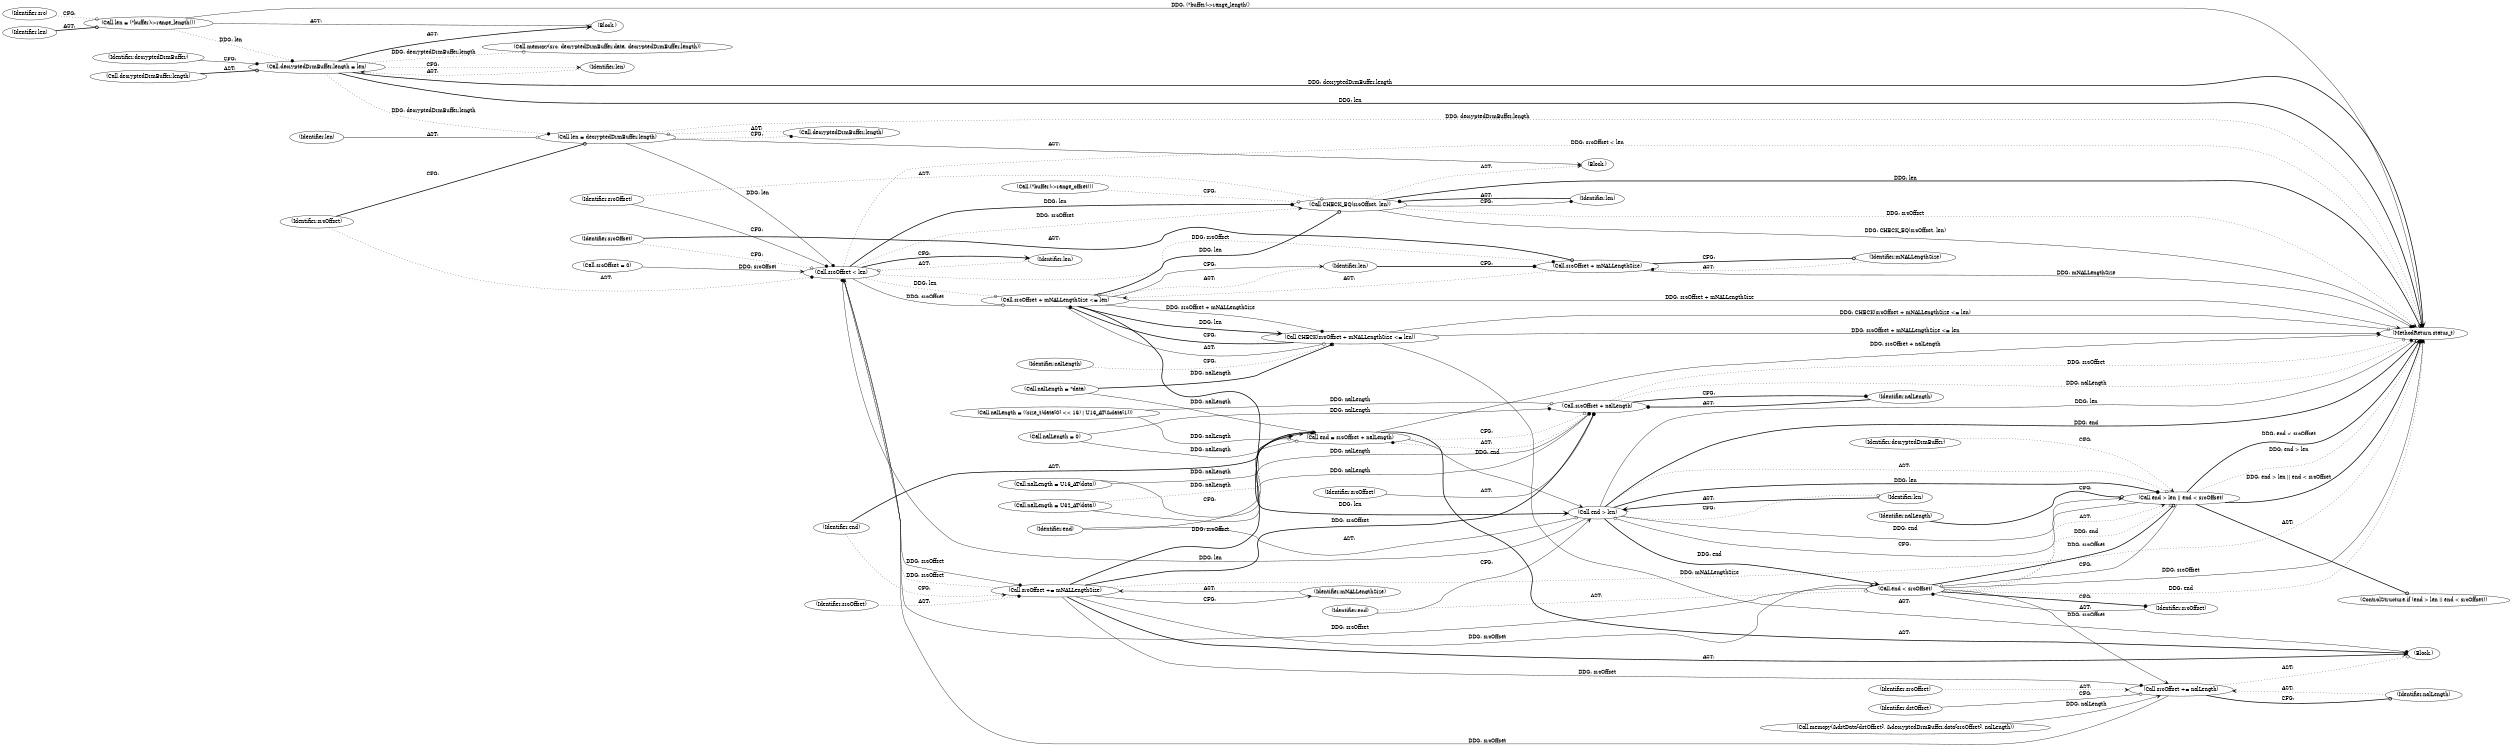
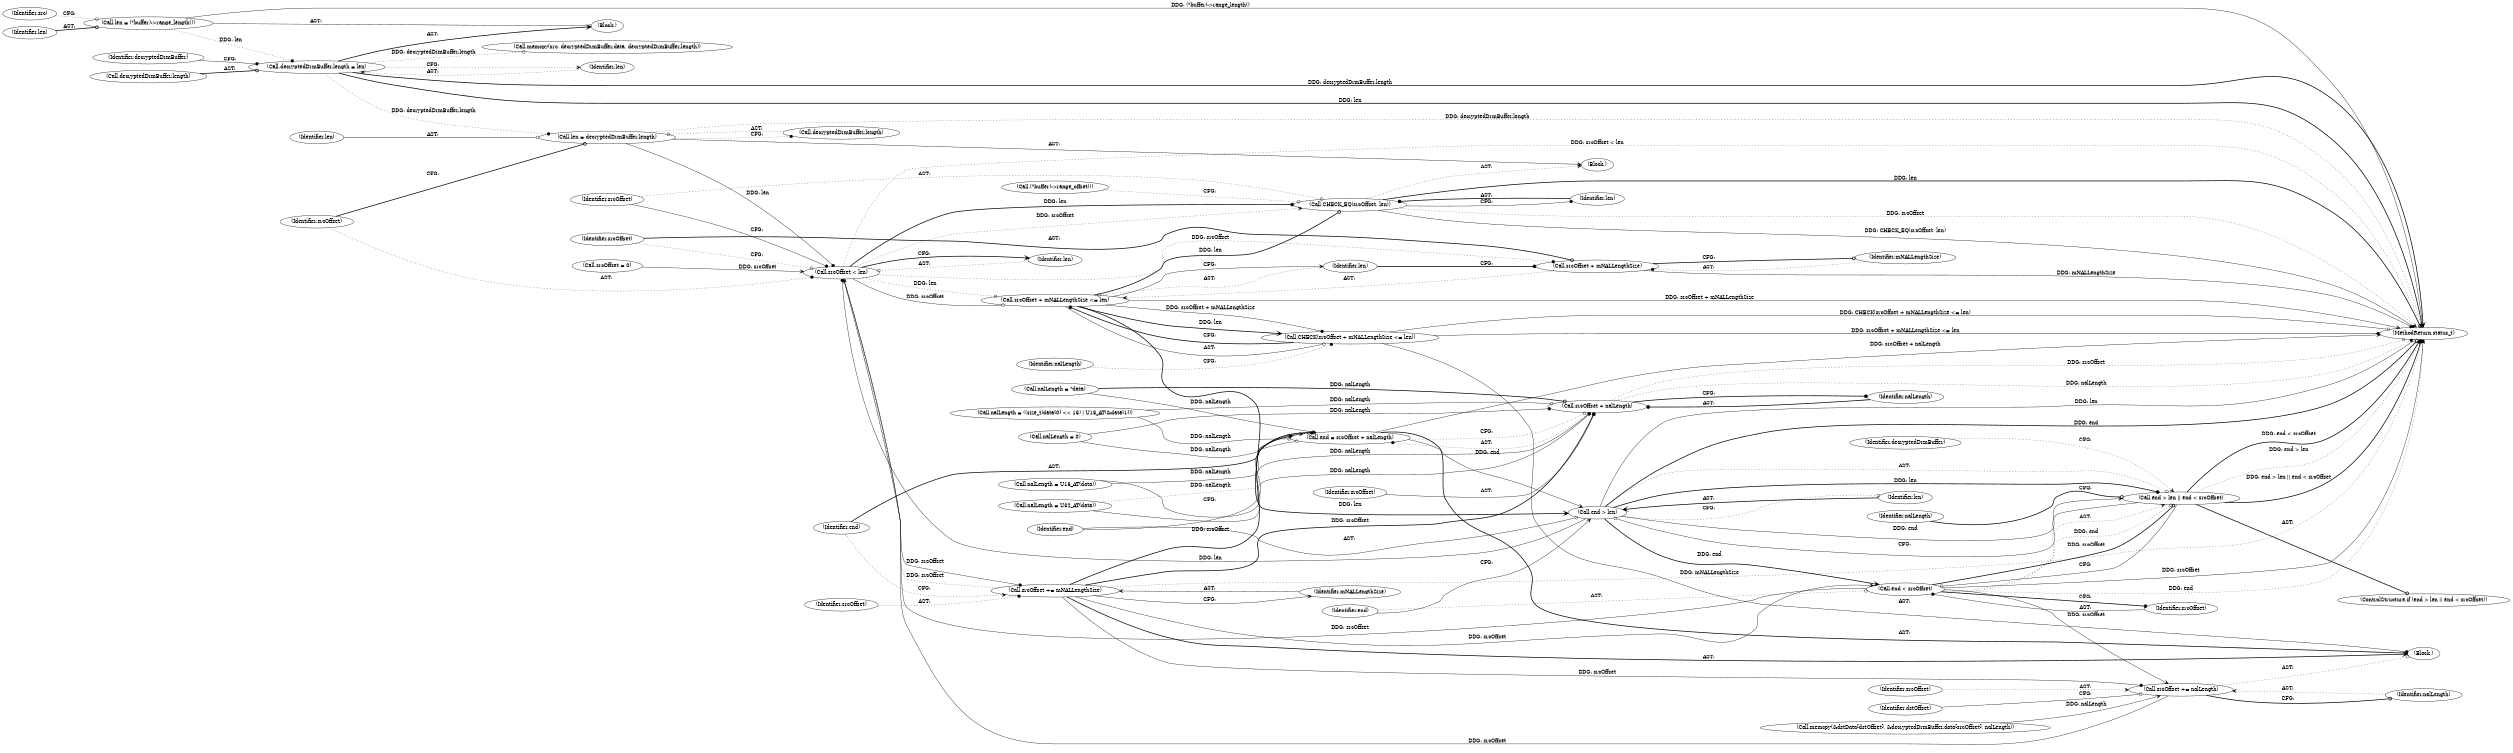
(1218, 381) -> (1331, 389)
